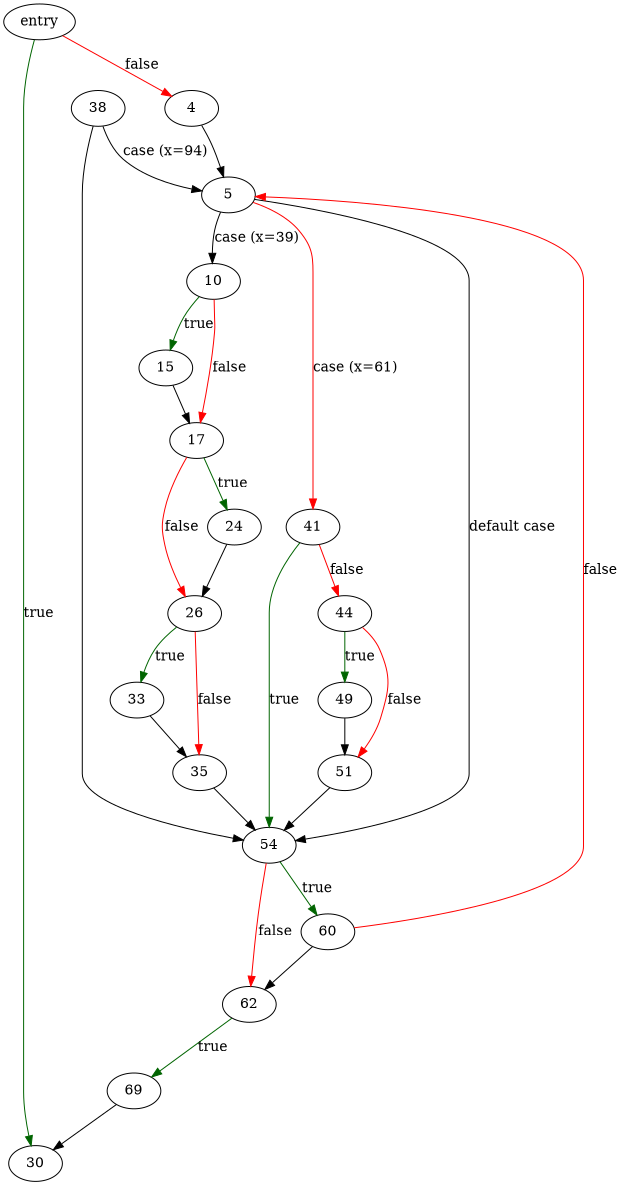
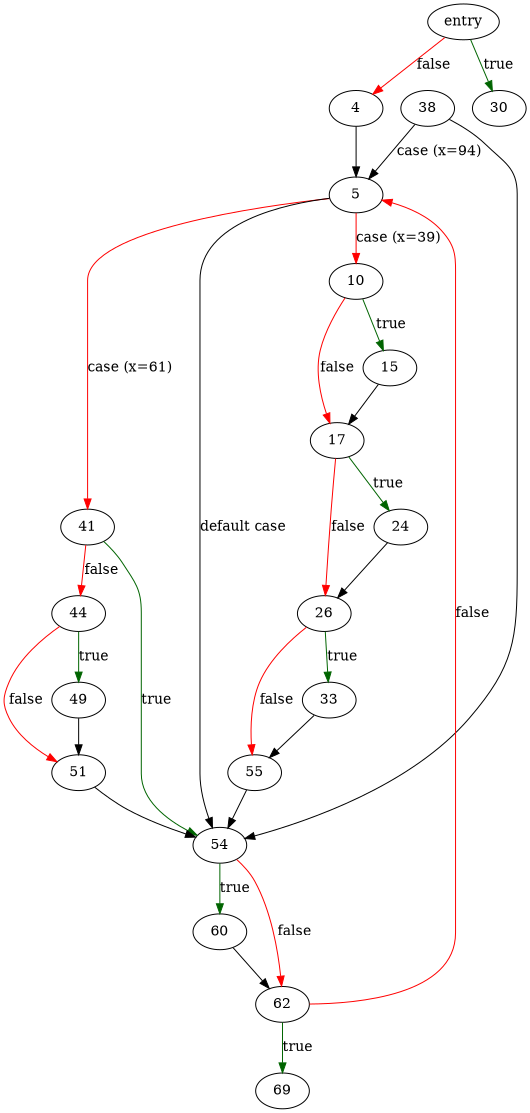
(214, 232) -> (356, 233)
(583, 518) -> (456, 640)
(200, 773) -> (255, 773)
(89, 1124) -> none
